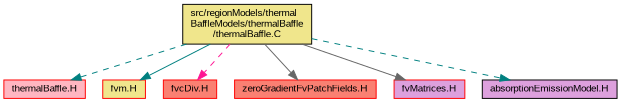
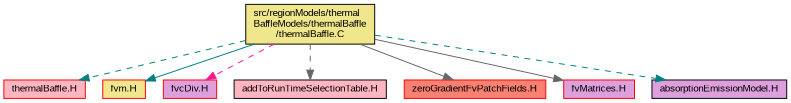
(190, 89) -> (190, 89)
none -> (310, 89)
